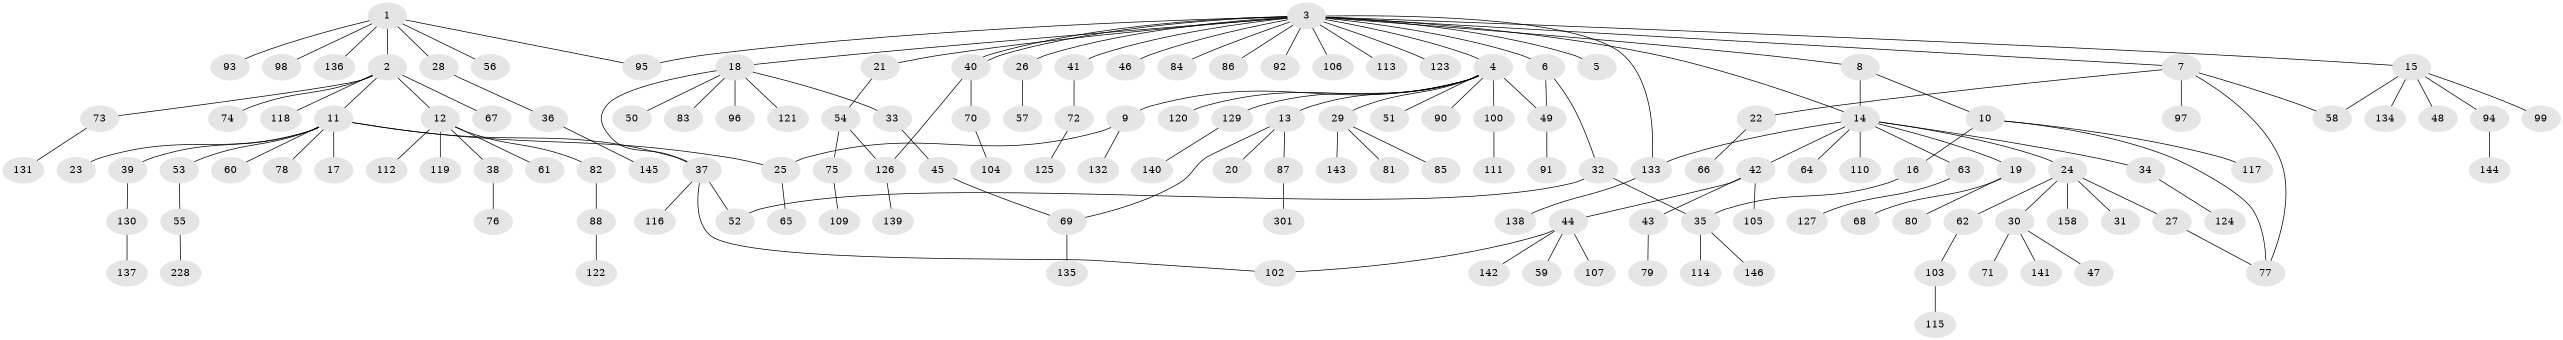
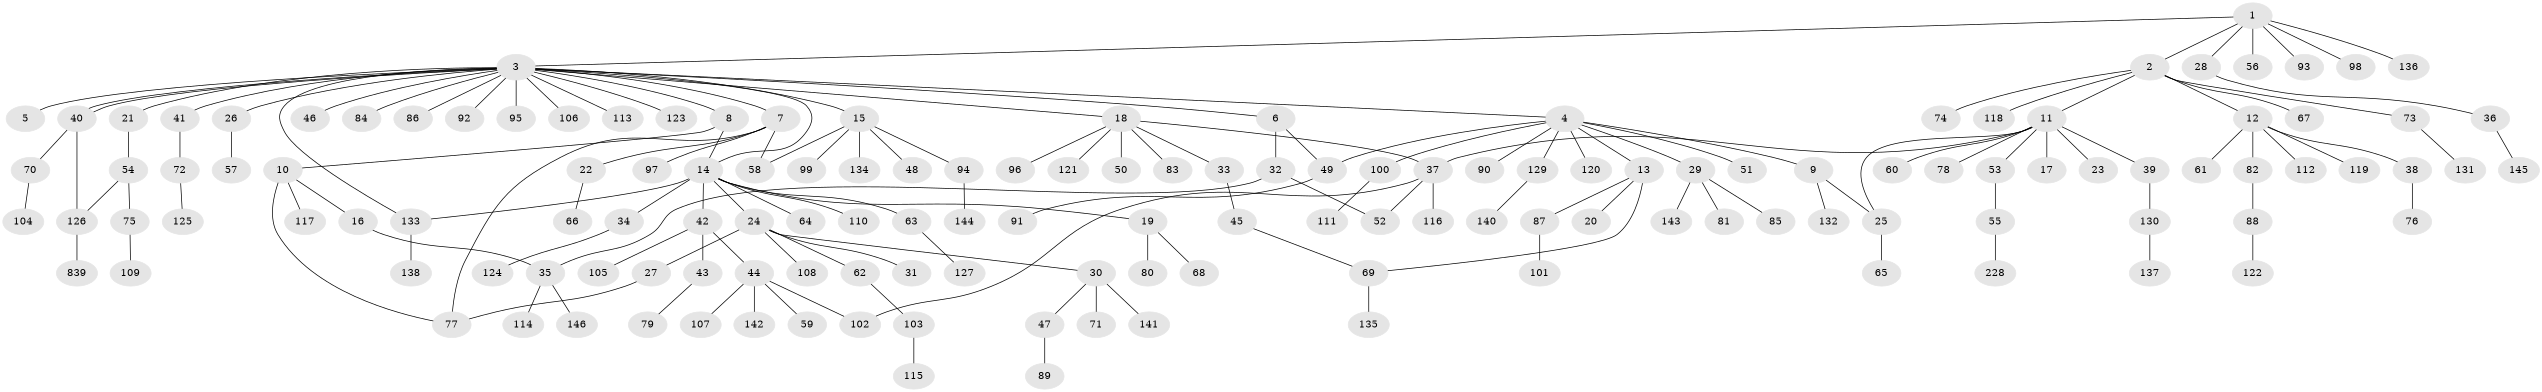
(515, 41) -> (1384, 41)
(893, 222) -> (77, 273)
(1284, 222) -> (1540, 273)
(2068, 222) -> (807, 273)
none -> (1045, 376)
